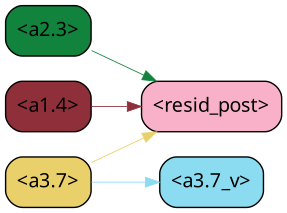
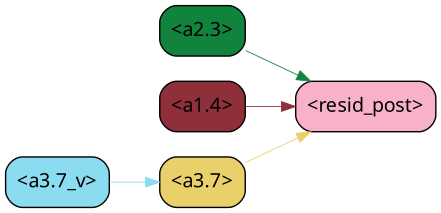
(118, 182) -> (127, 182)
